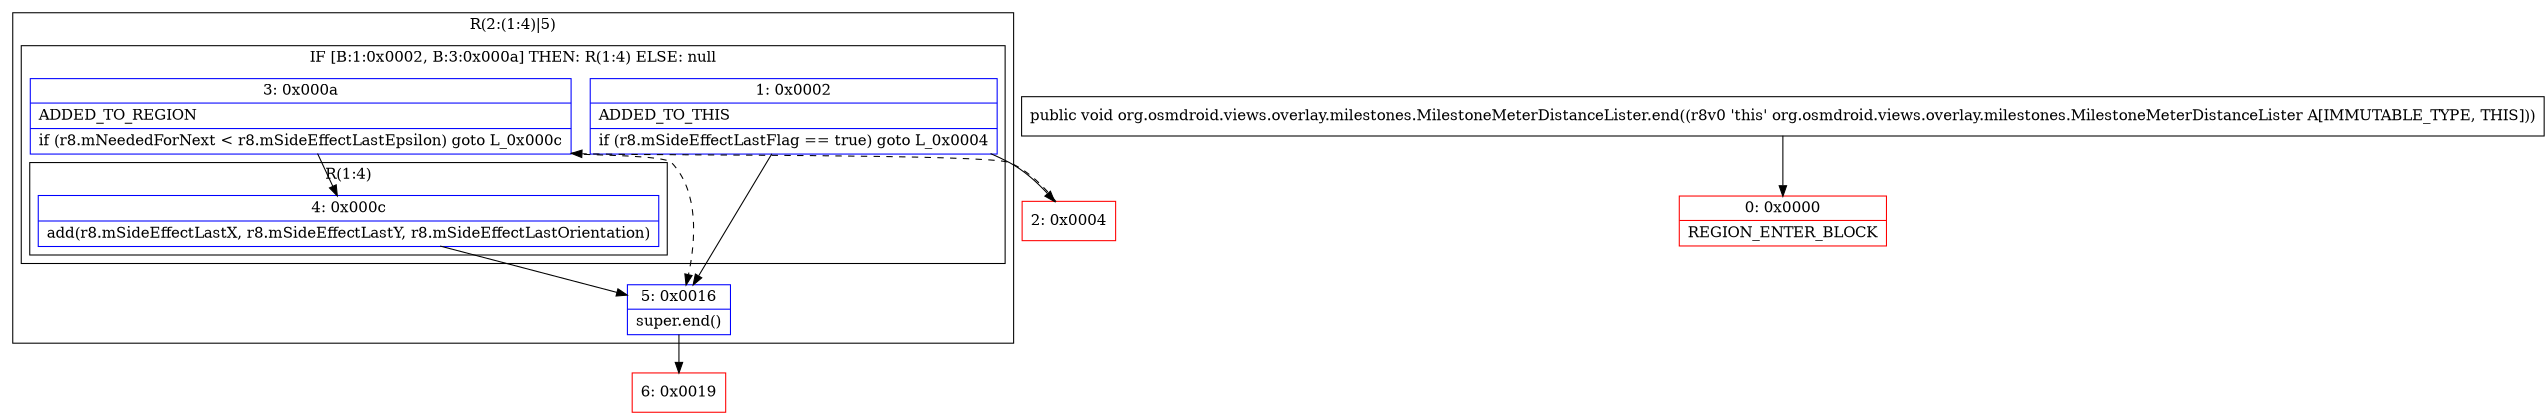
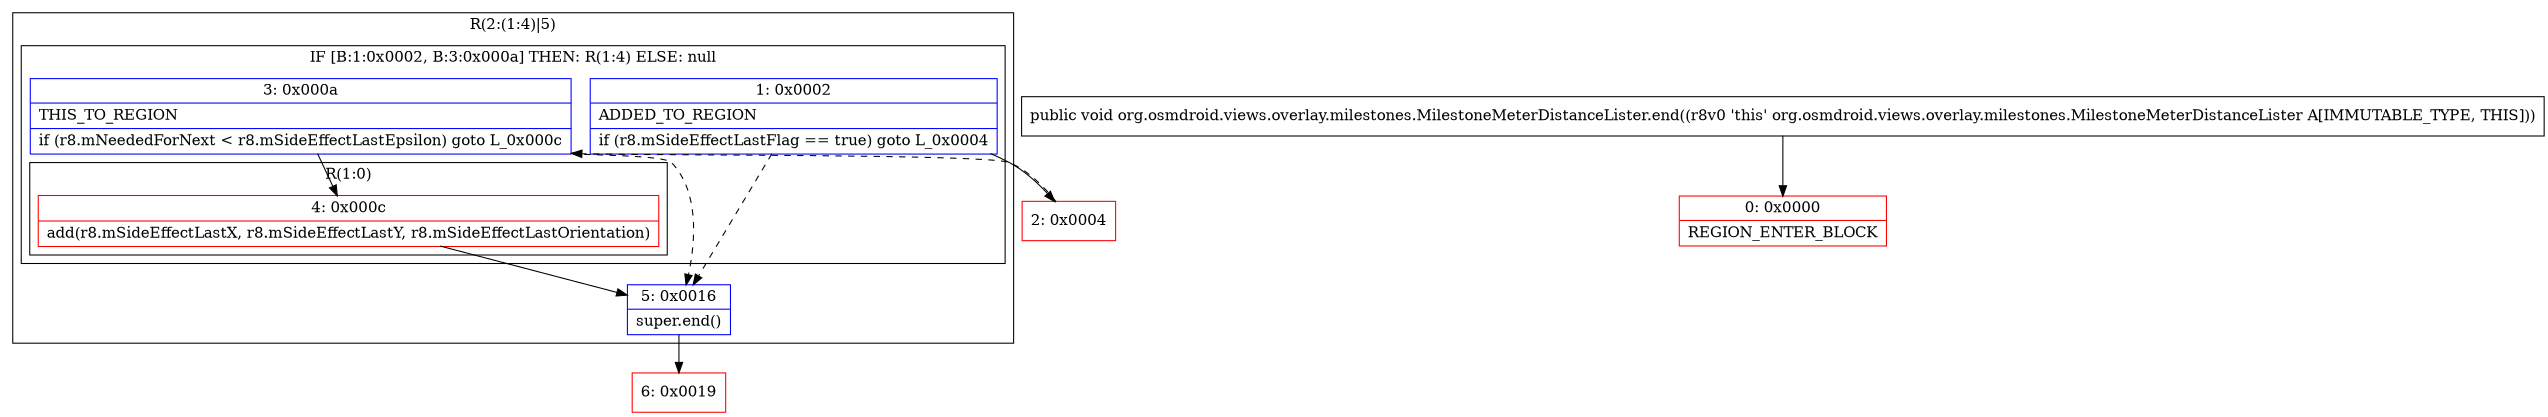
(118, 115) -> (108, 115)
(665, 115) -> (678, 115)
(348, 175) -> (348, 175)
(735, 215) -> (735, 215)
(348, 221) -> (348, 221)
